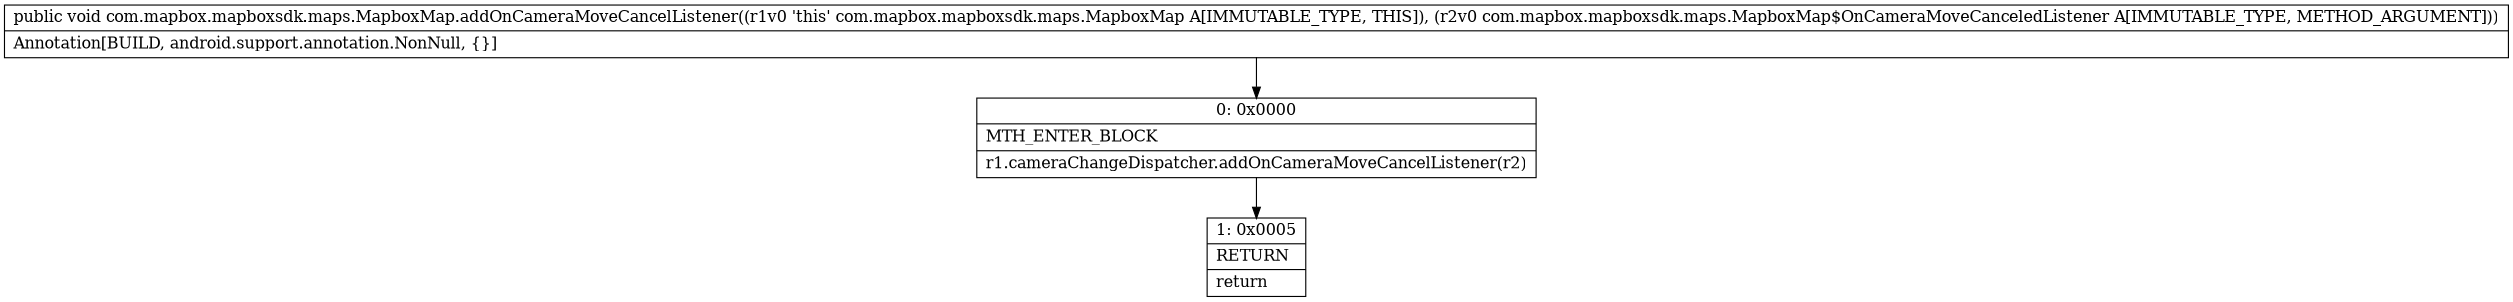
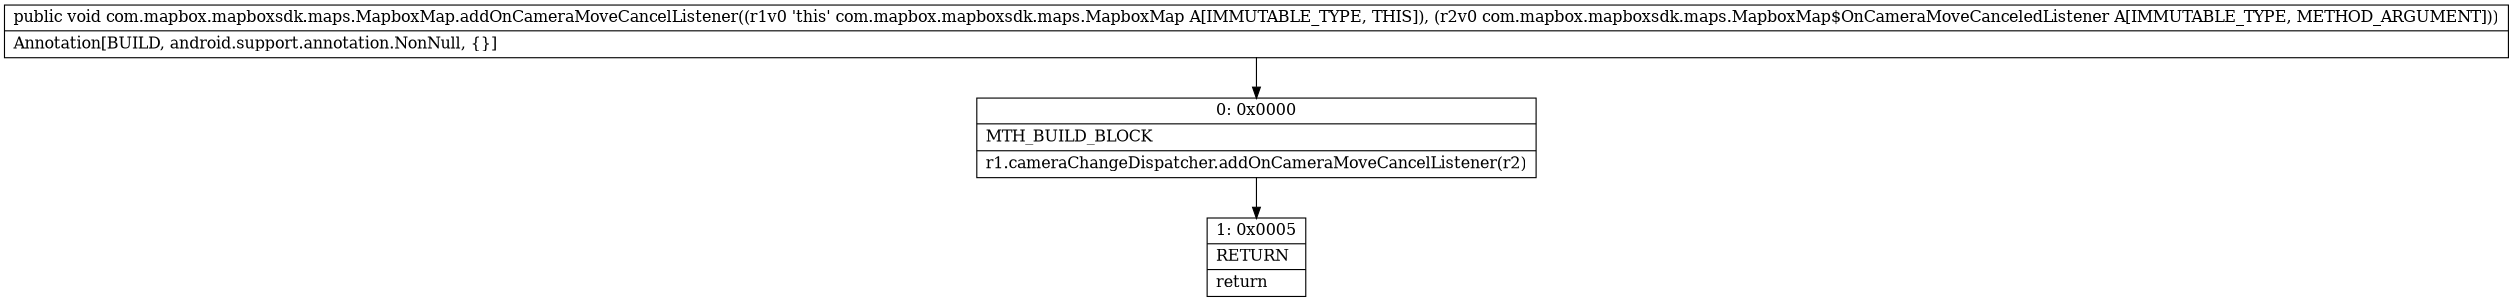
(1072, 137) -> (1069, 137)
